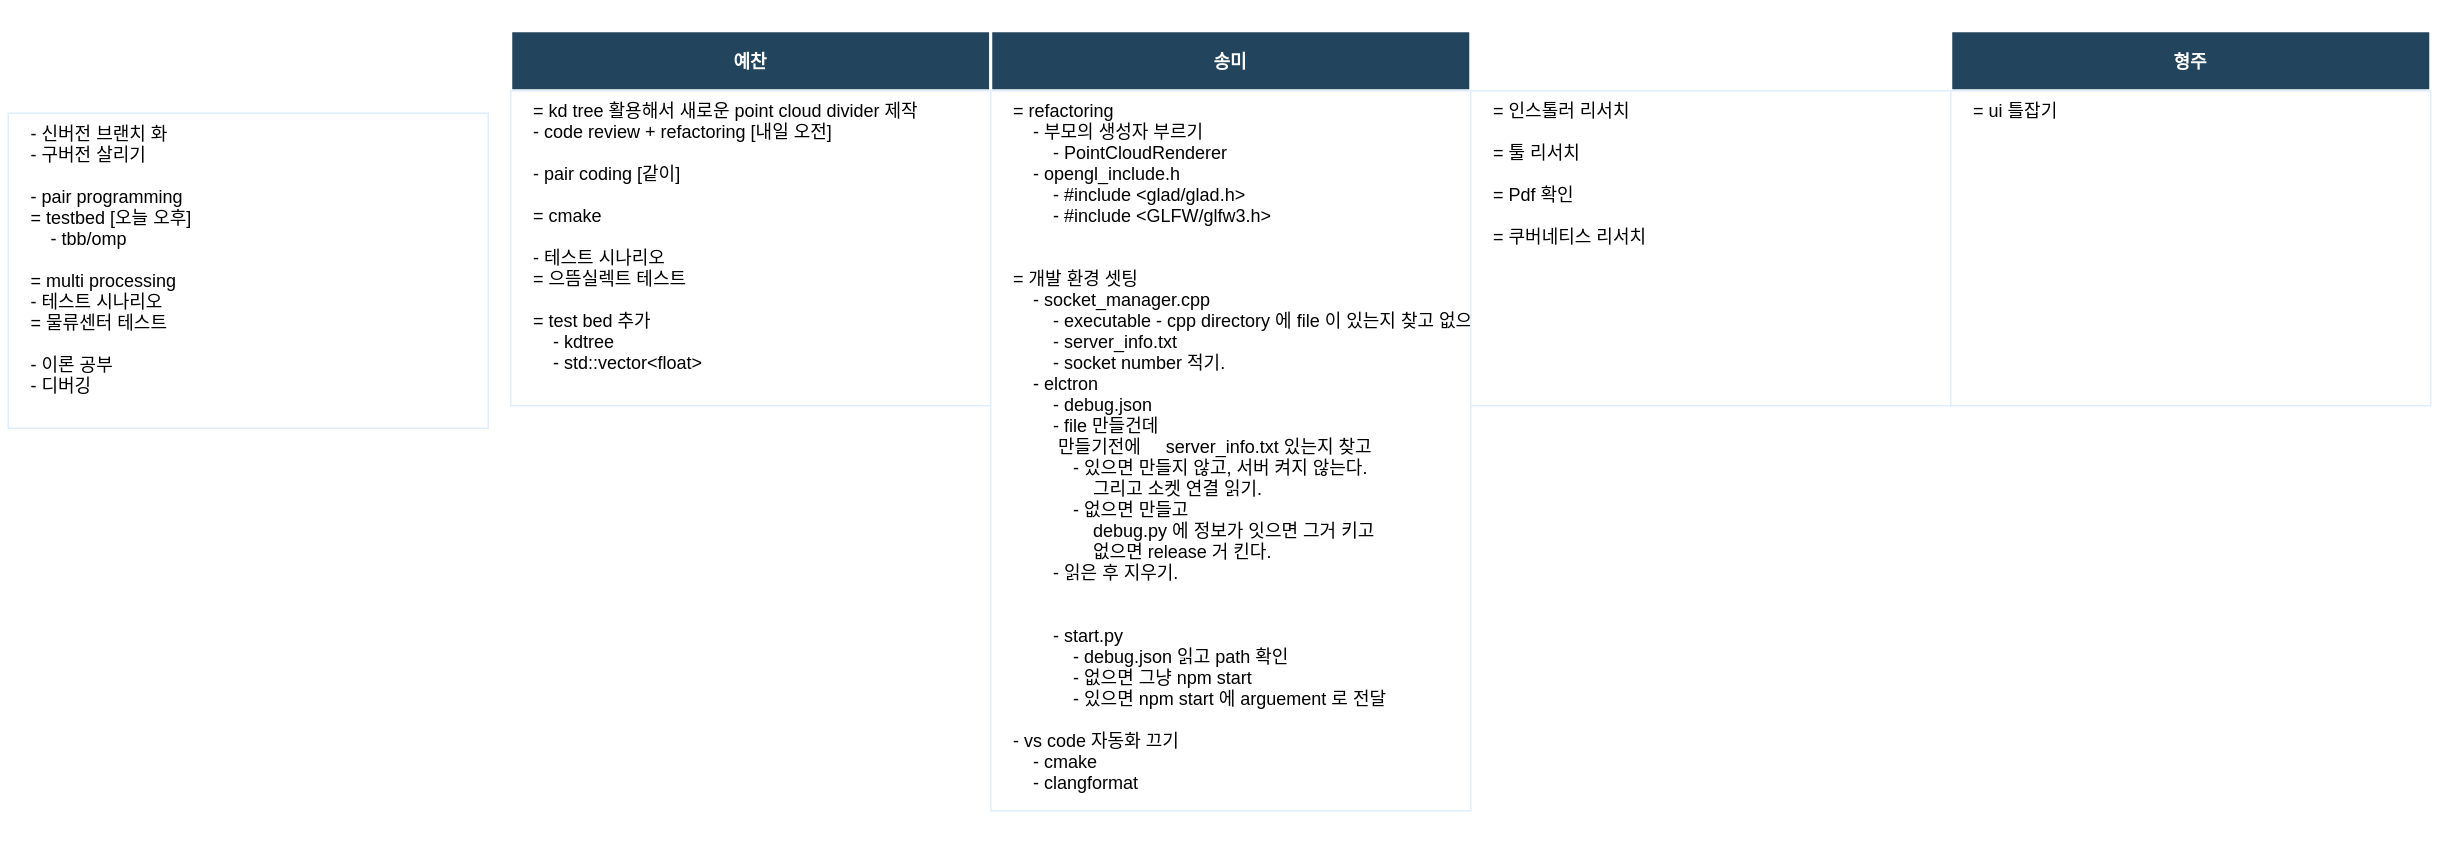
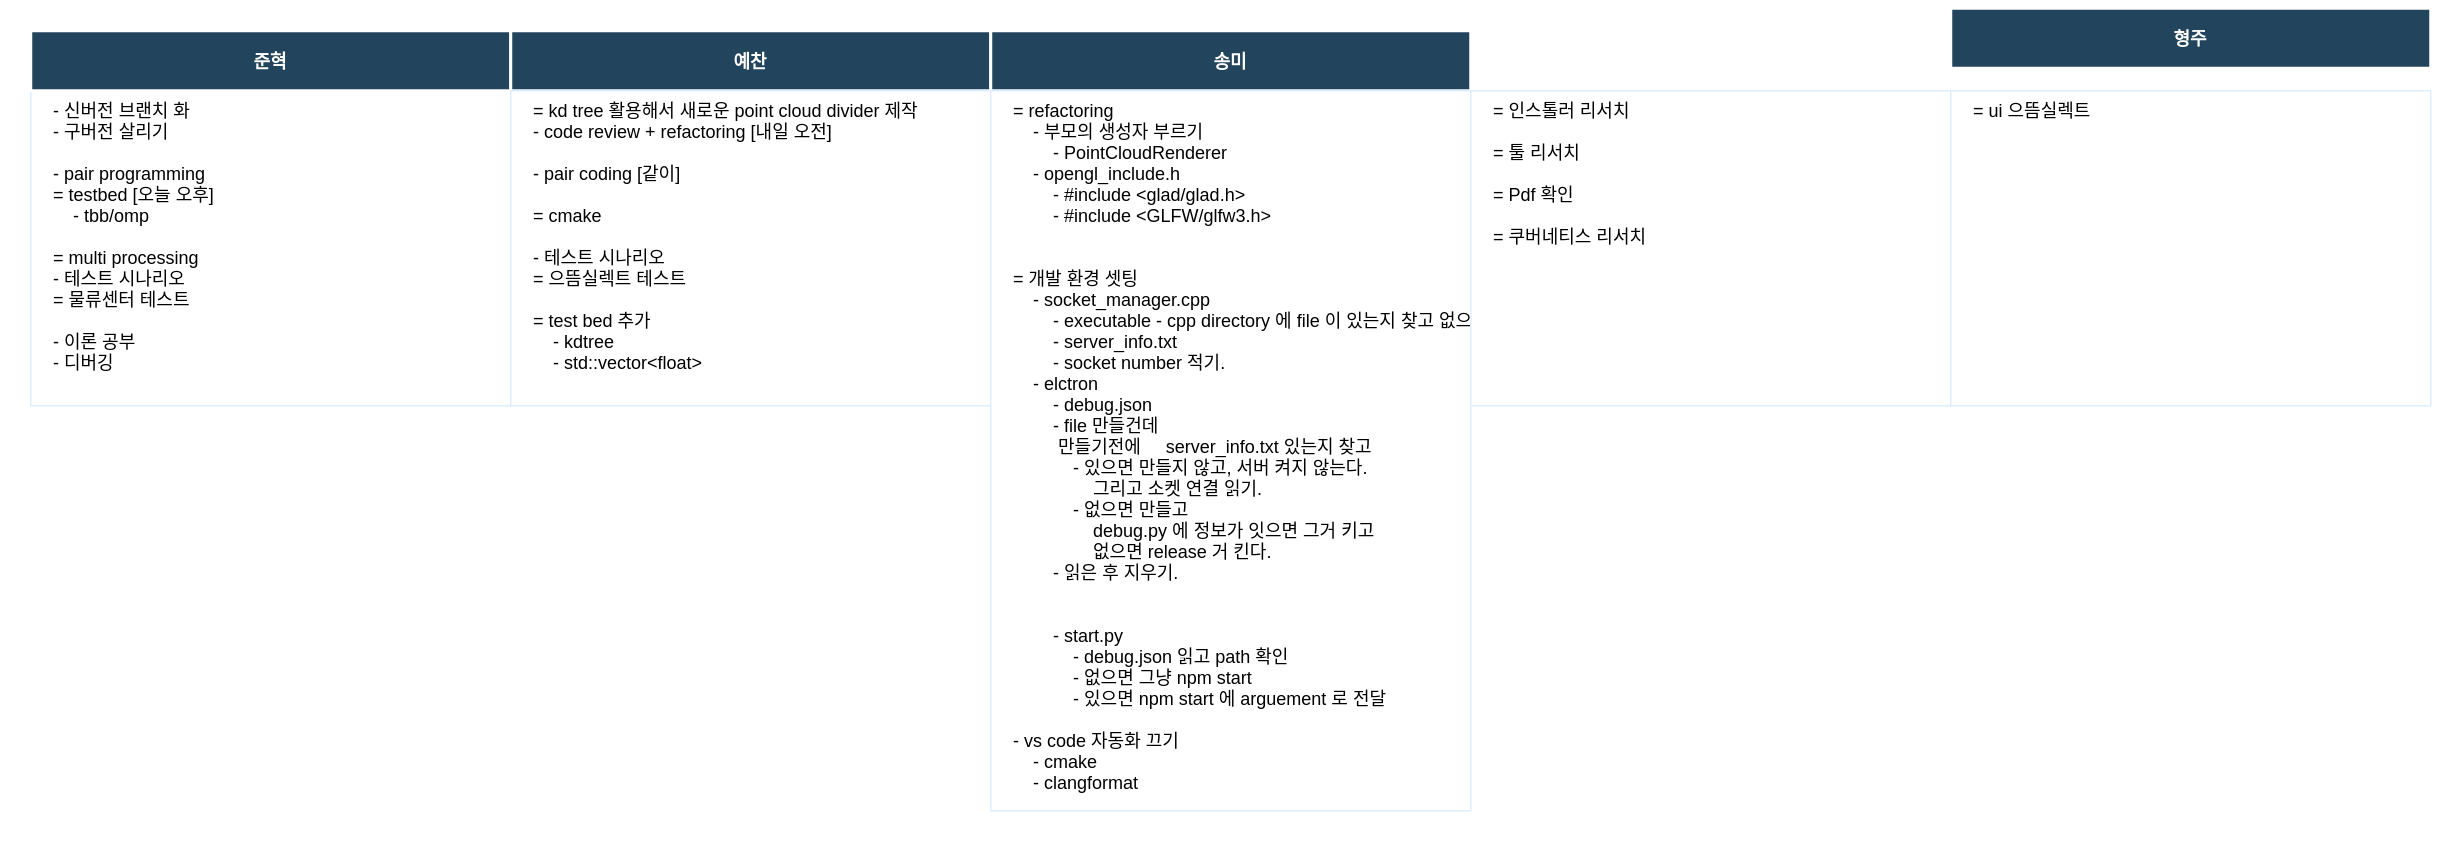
none -> (271, 61)
(2191, 61) -> (2191, 38)
(1998, 111) -> (2016, 111)
(248, 271) -> (271, 248)
